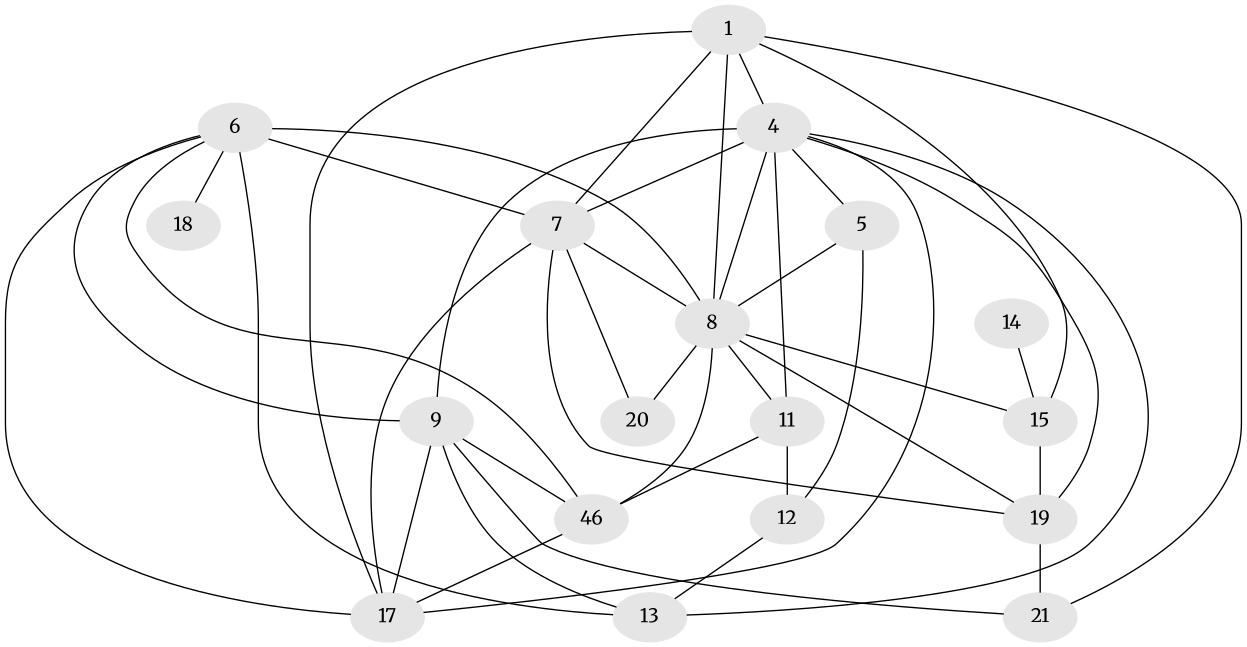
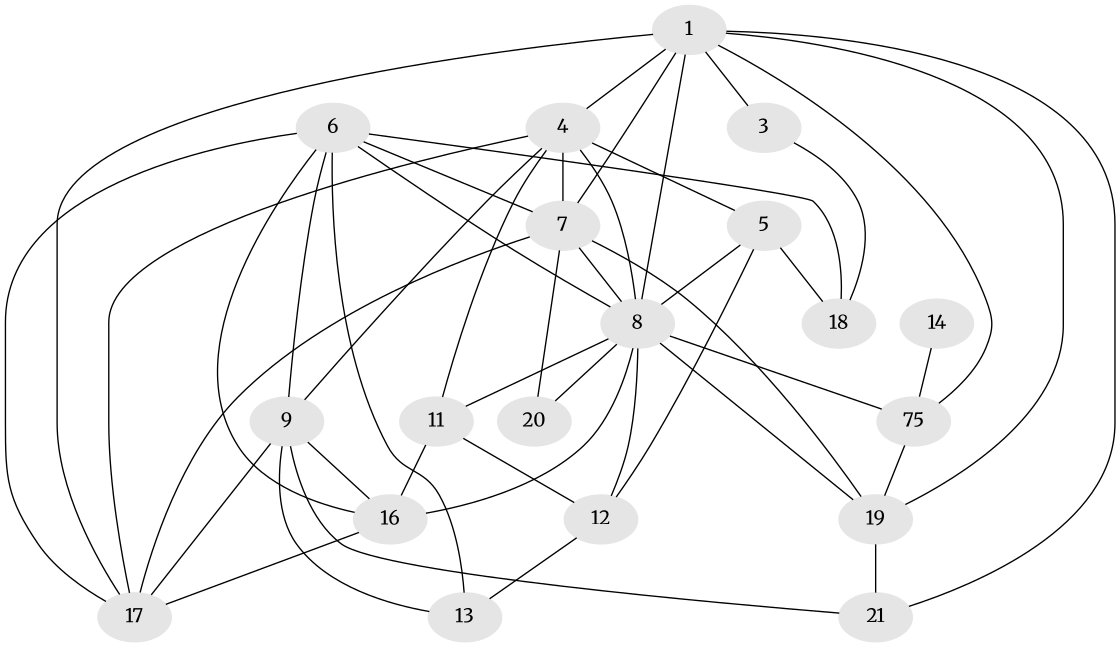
none -> (764, 128)
(1016, 243) -> (1056, 190)
none -> (802, 275)
(1040, 422) -> (914, 422)
none -> (632, 424)
(1143, 456) -> none
(591, 519) -> (390, 519)
